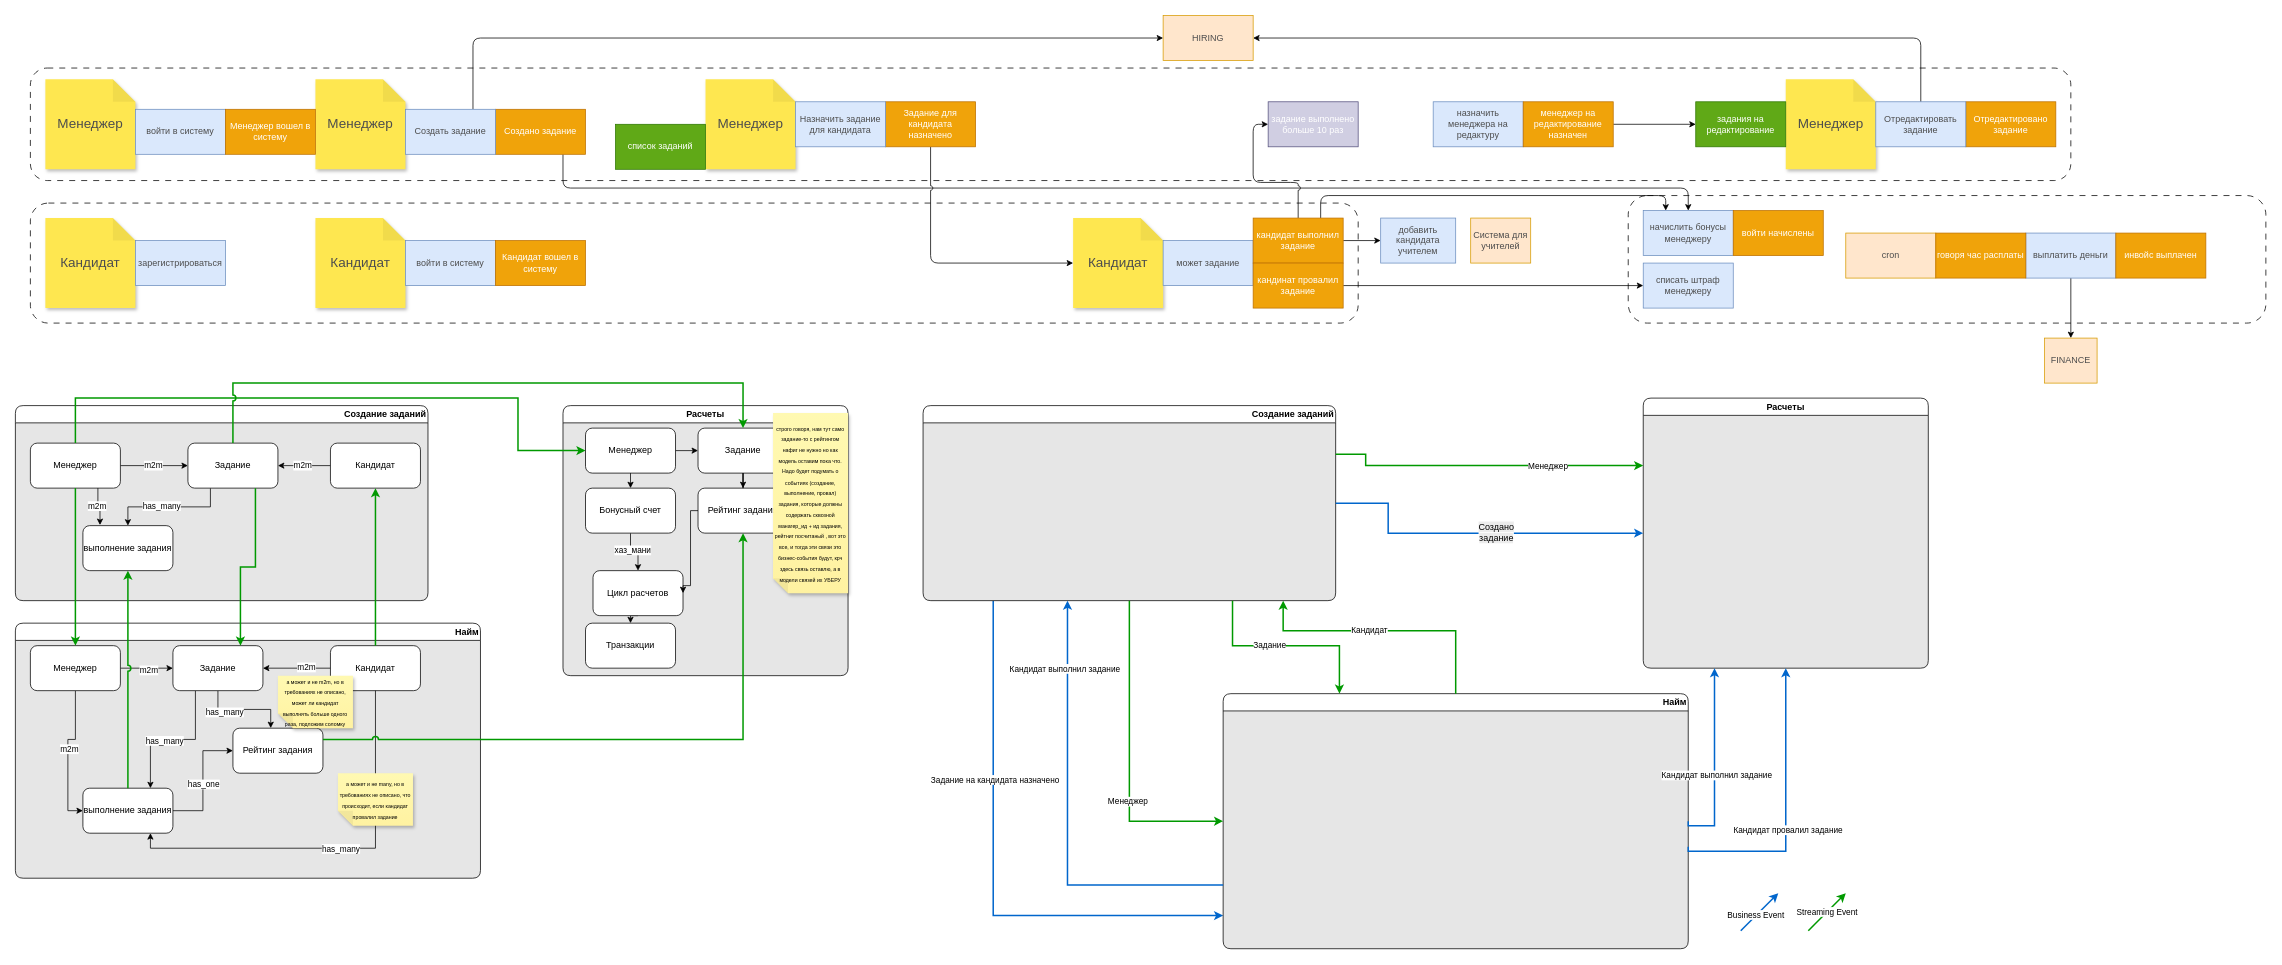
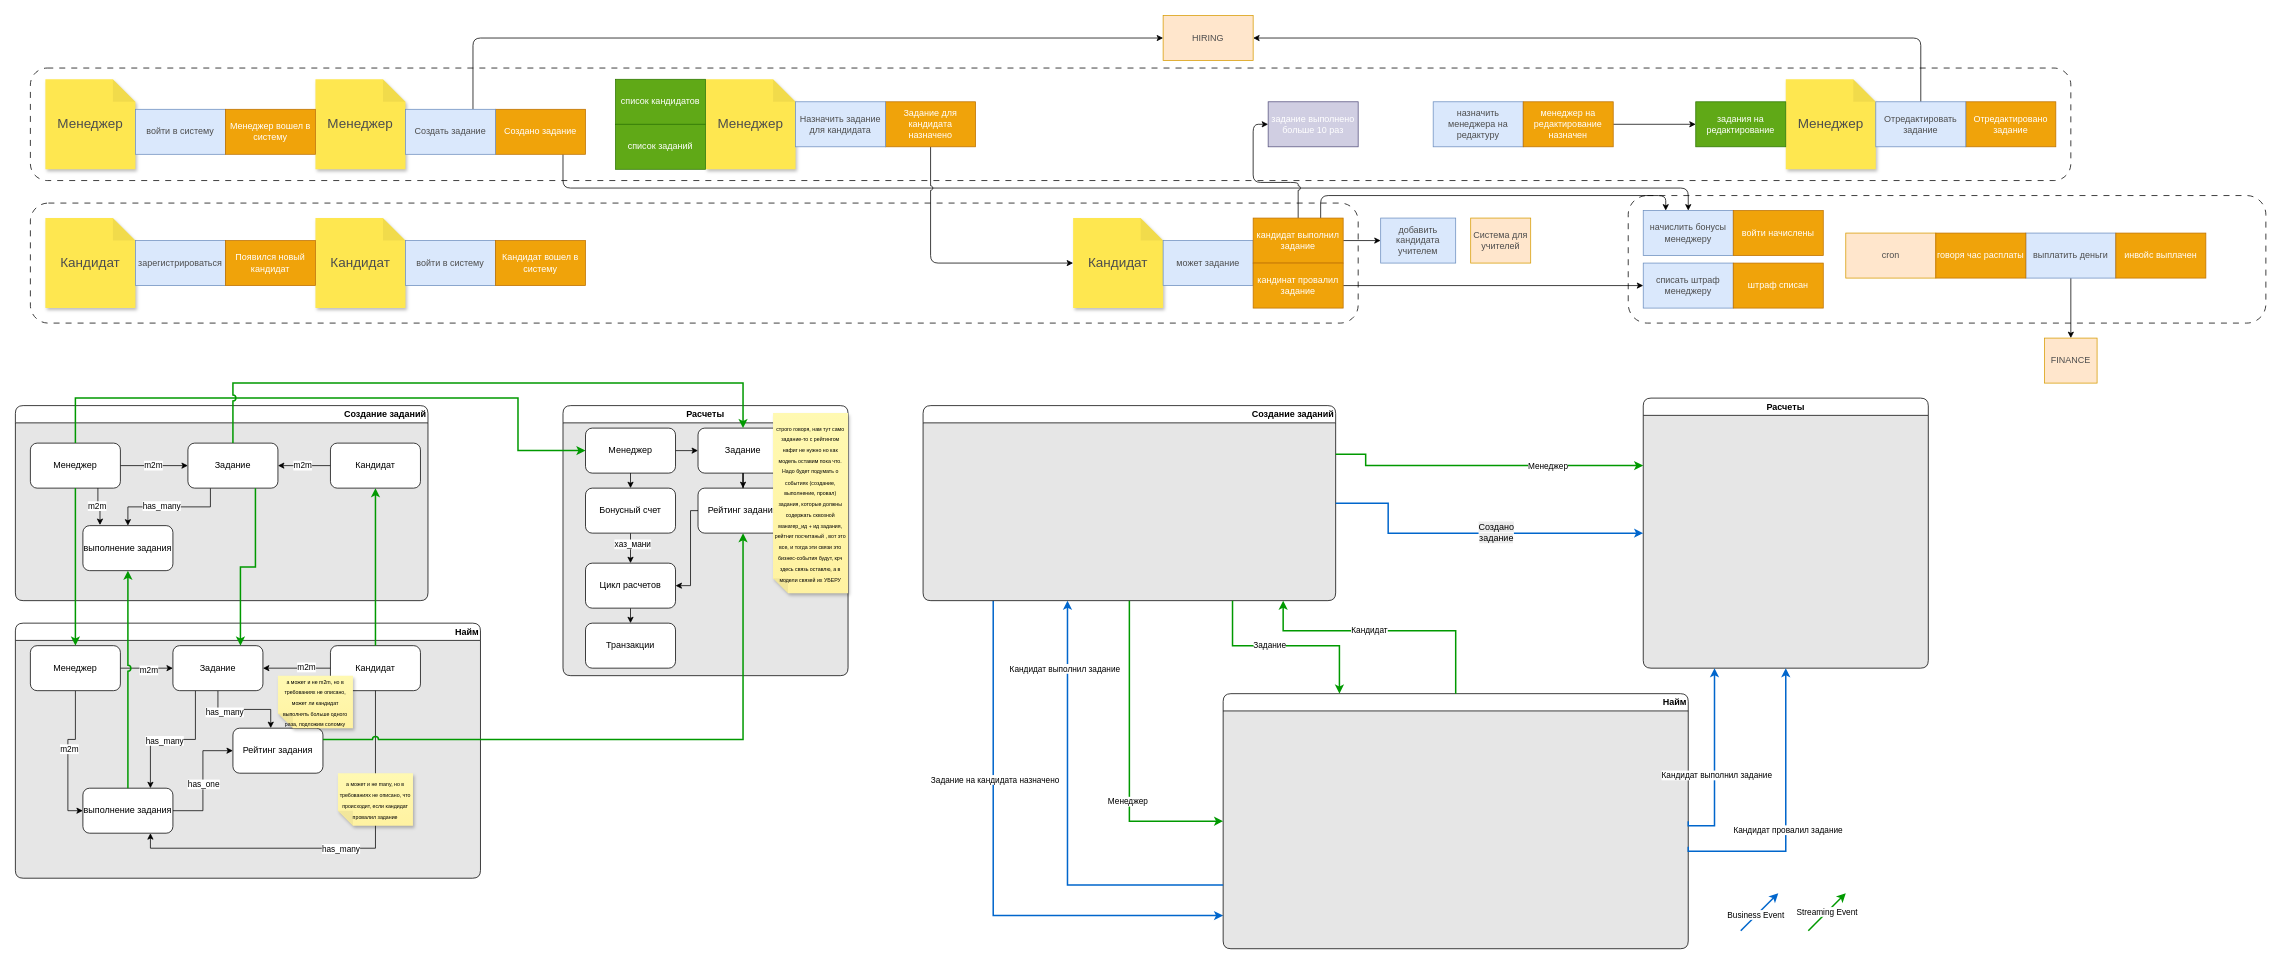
none -> (660, 102)
none -> (270, 263)
none -> (1778, 285)
(638, 593) -> (630, 585)
